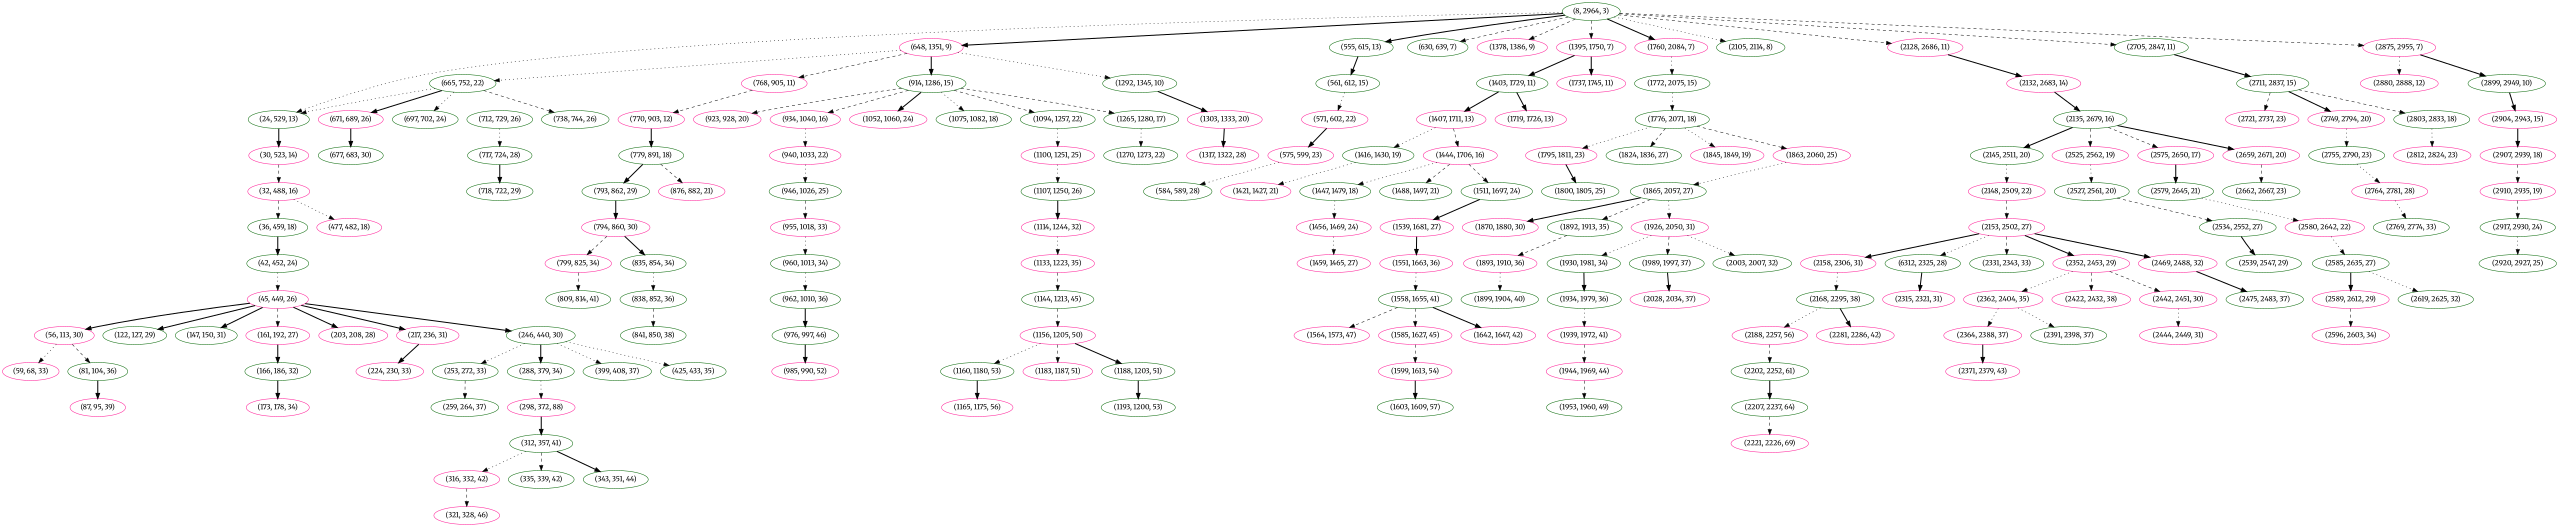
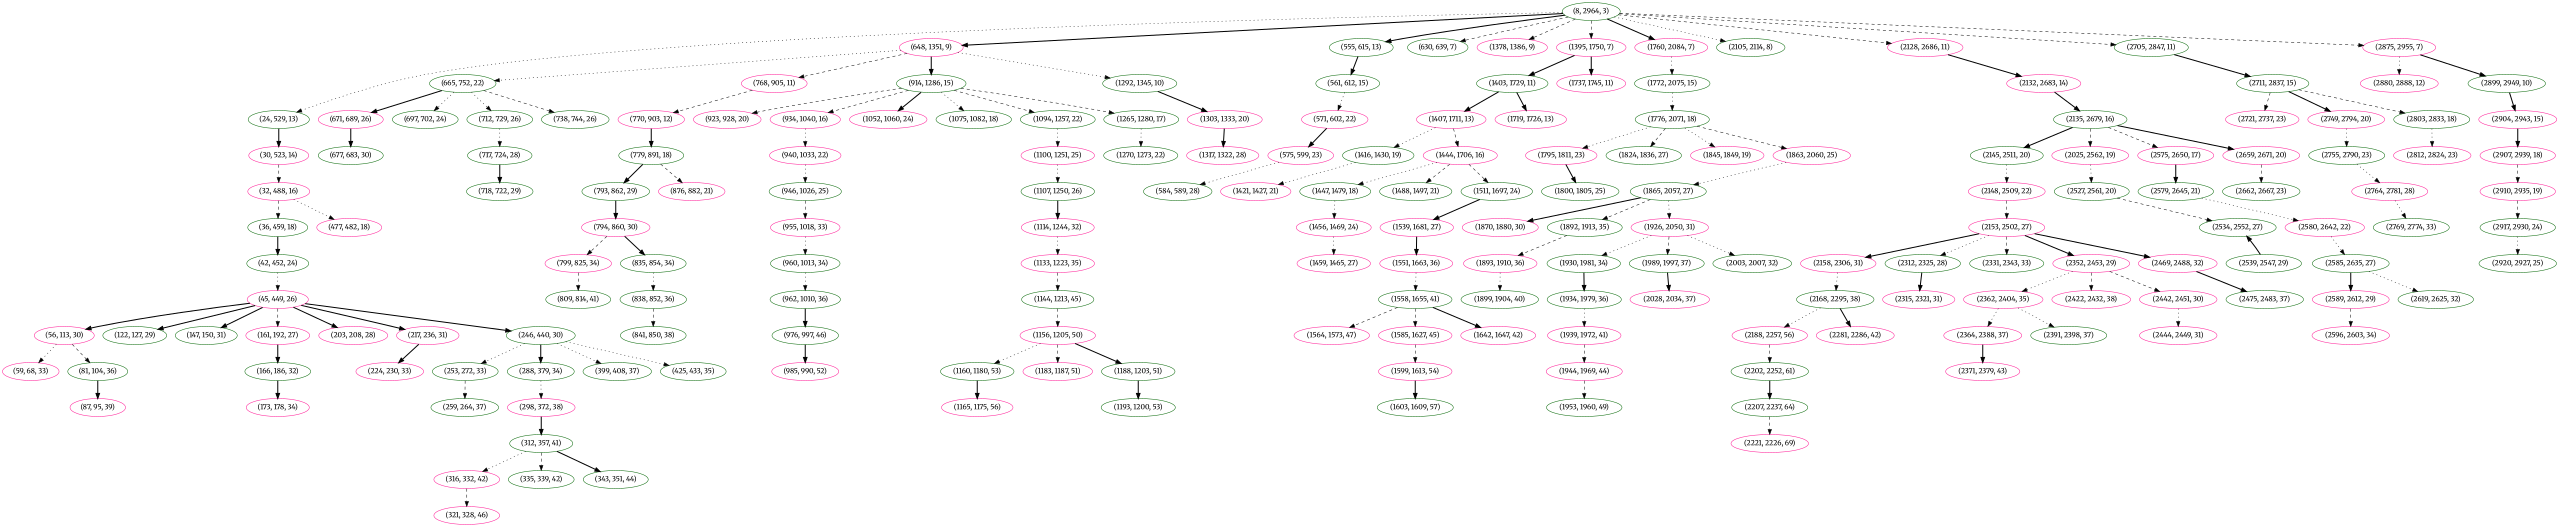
(370, 100) -> (479, 100)
(2090, 156) -> (2090, 156)
(2246, 244) -> (2255, 247)
(1923, 264) -> (1923, 264)
(541, 408) -> (541, 408)
